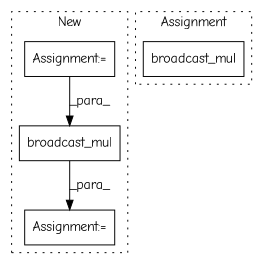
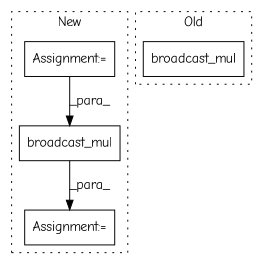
(194, 23) -> (194, 23)
